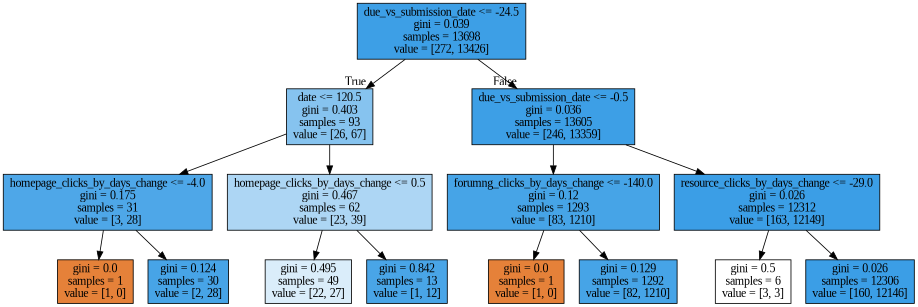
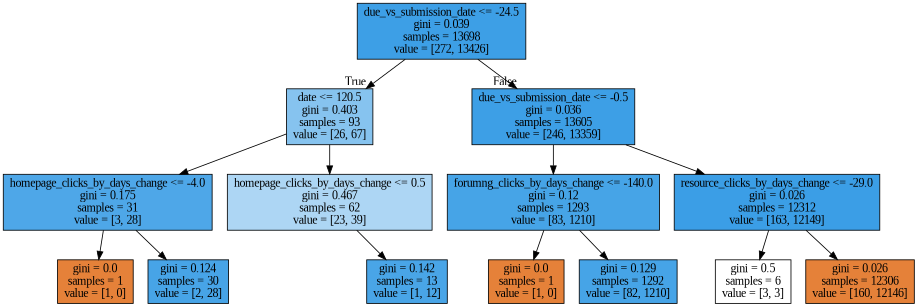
(308, 282) -> none
(407, 282) -> (407, 282)
(860, 282) -> (860, 282)
